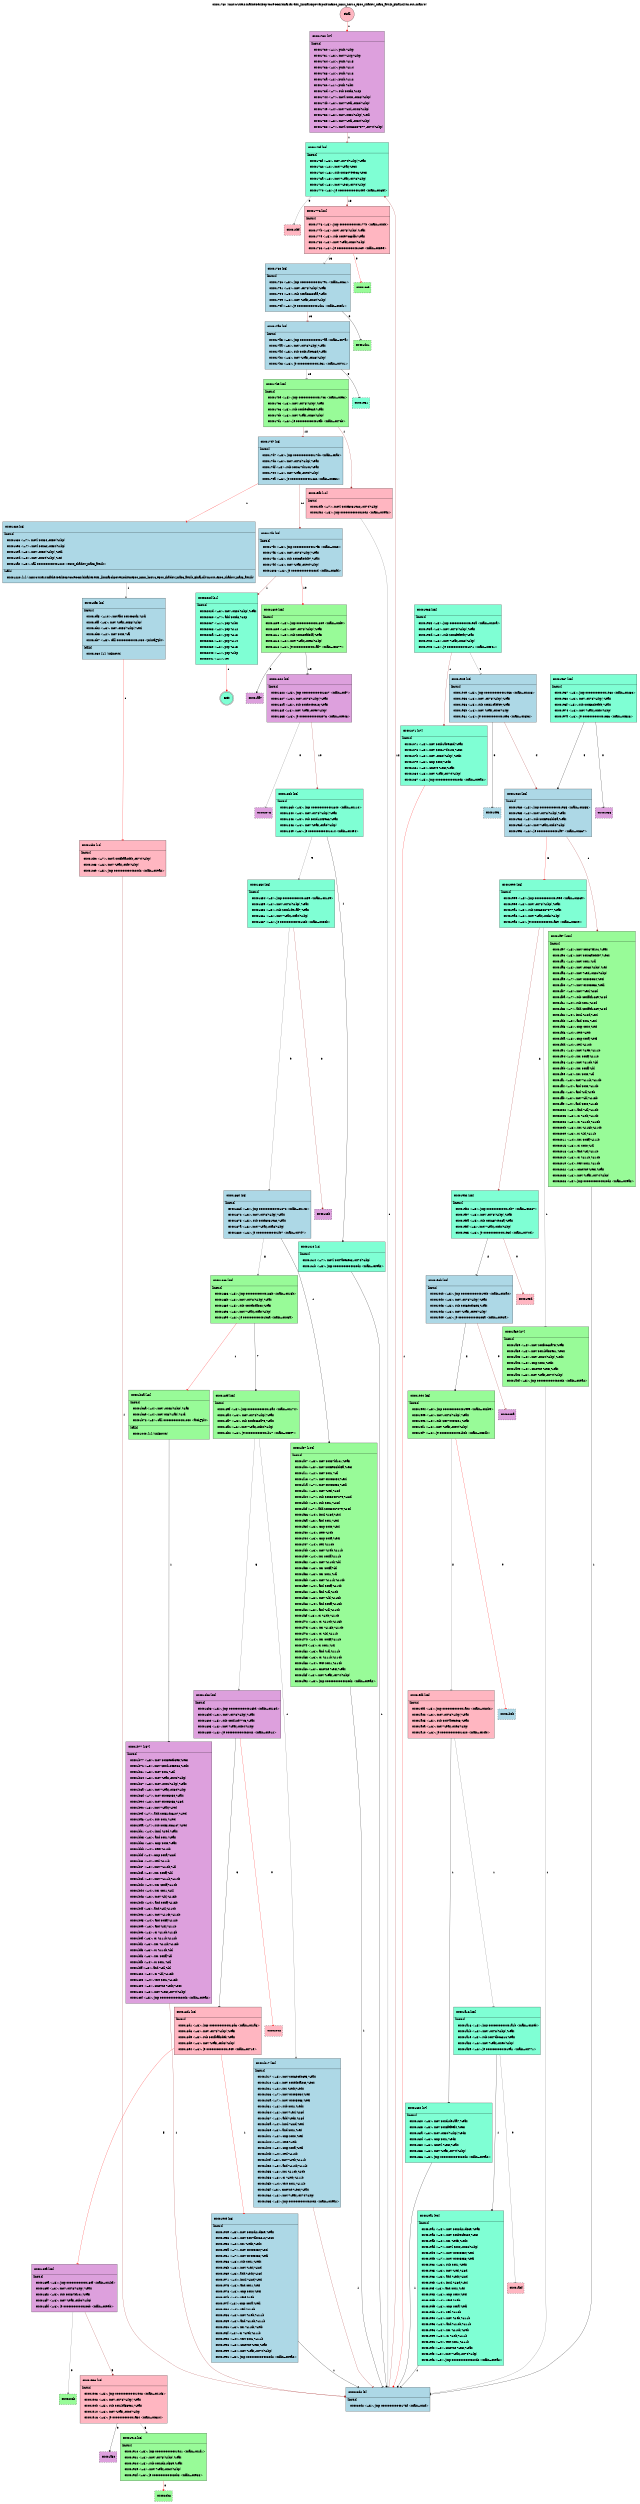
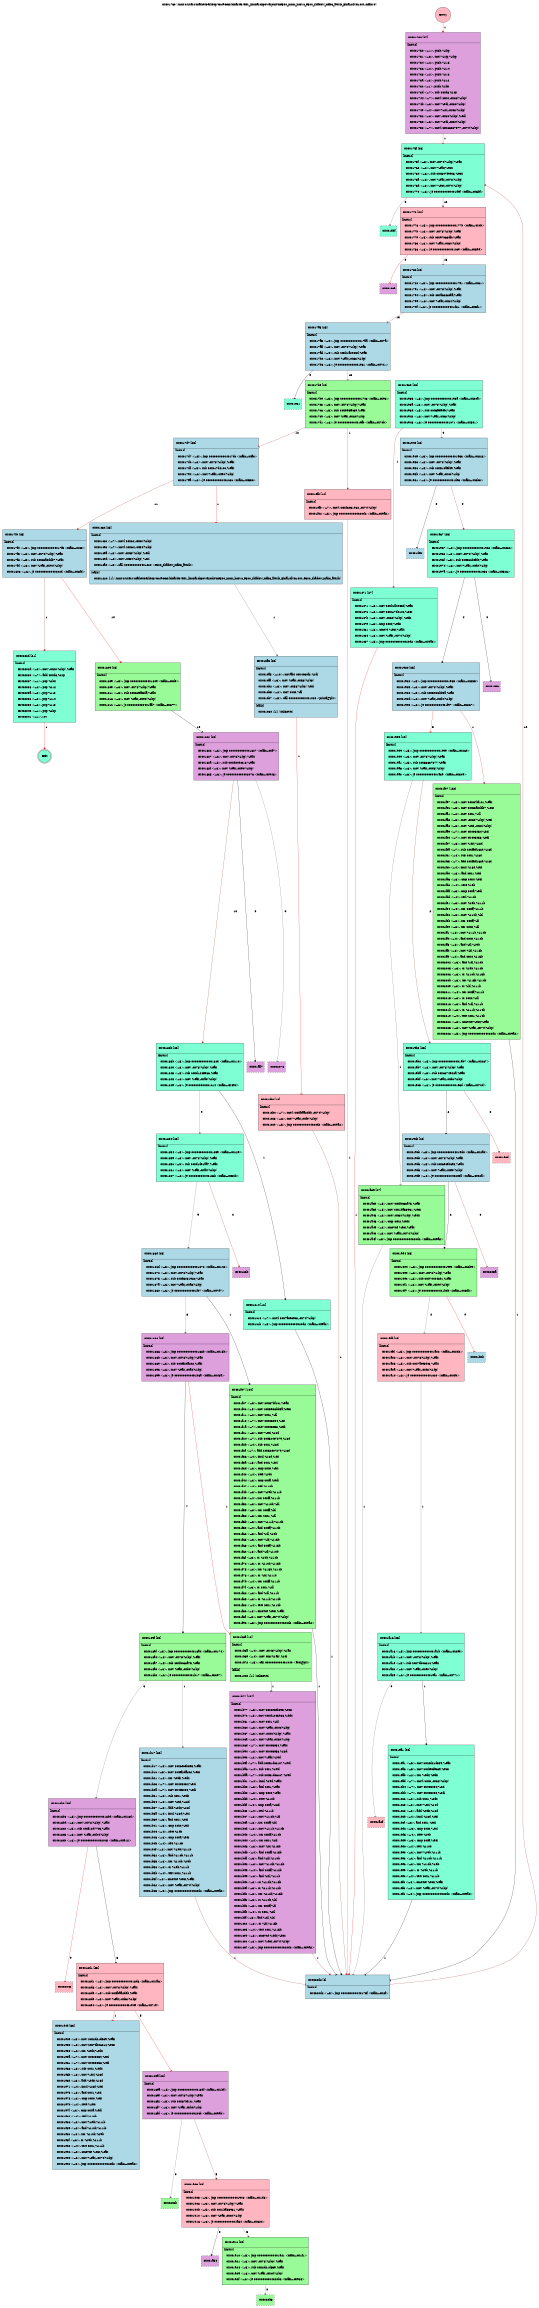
(347, 14) -> (443, 15)
(292, 230) -> (388, 231)
(362, 288) -> (388, 289)
(362, 345) -> none
(267, 671) -> (246, 920)
(520, 755) -> (457, 507)
(254, 1299) -> (185, 1357)
(449, 2133) -> none
(326, 2367) -> none
(163, 2485) -> (265, 2289)
